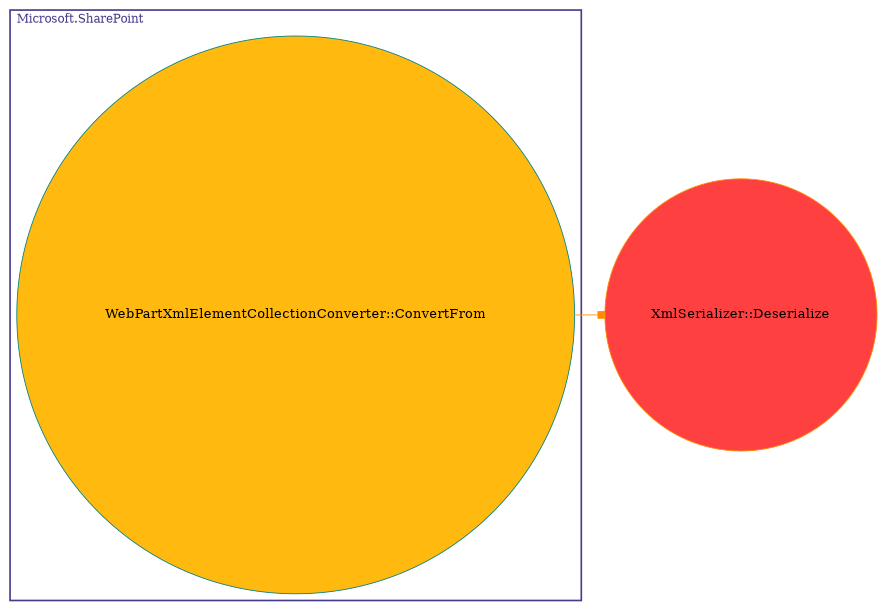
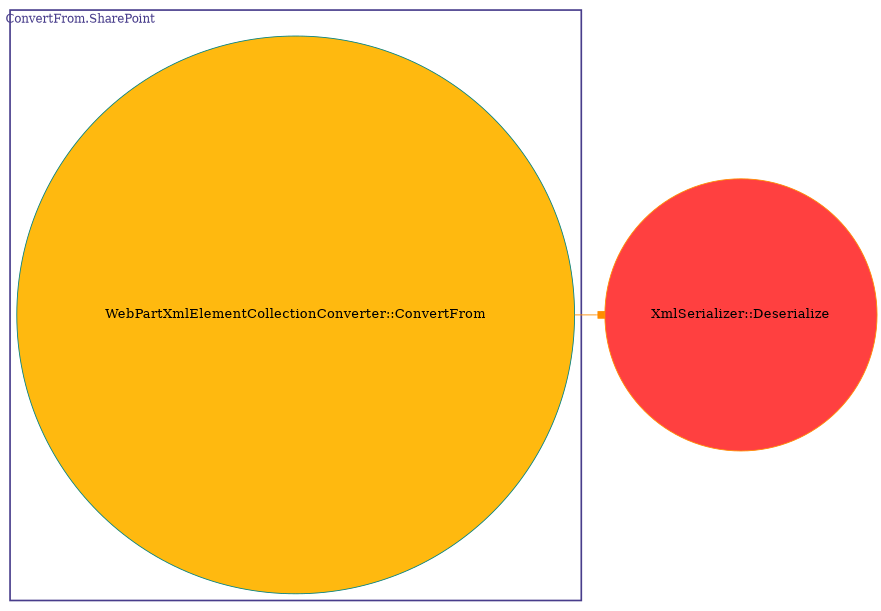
(80, 20) -> (80, 20)
